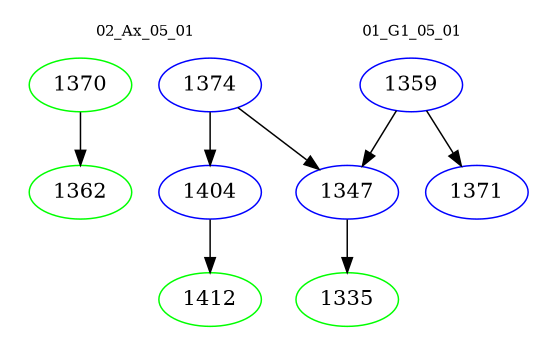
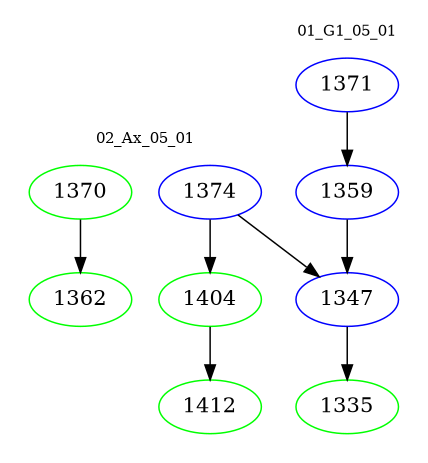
(440, 132) -> (347, 131)
(210, 192) -> (210, 300)
